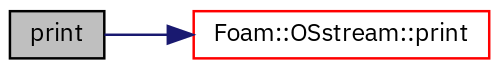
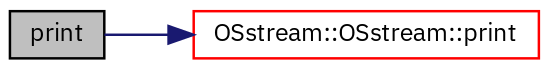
(341, 35) -> (366, 35)
